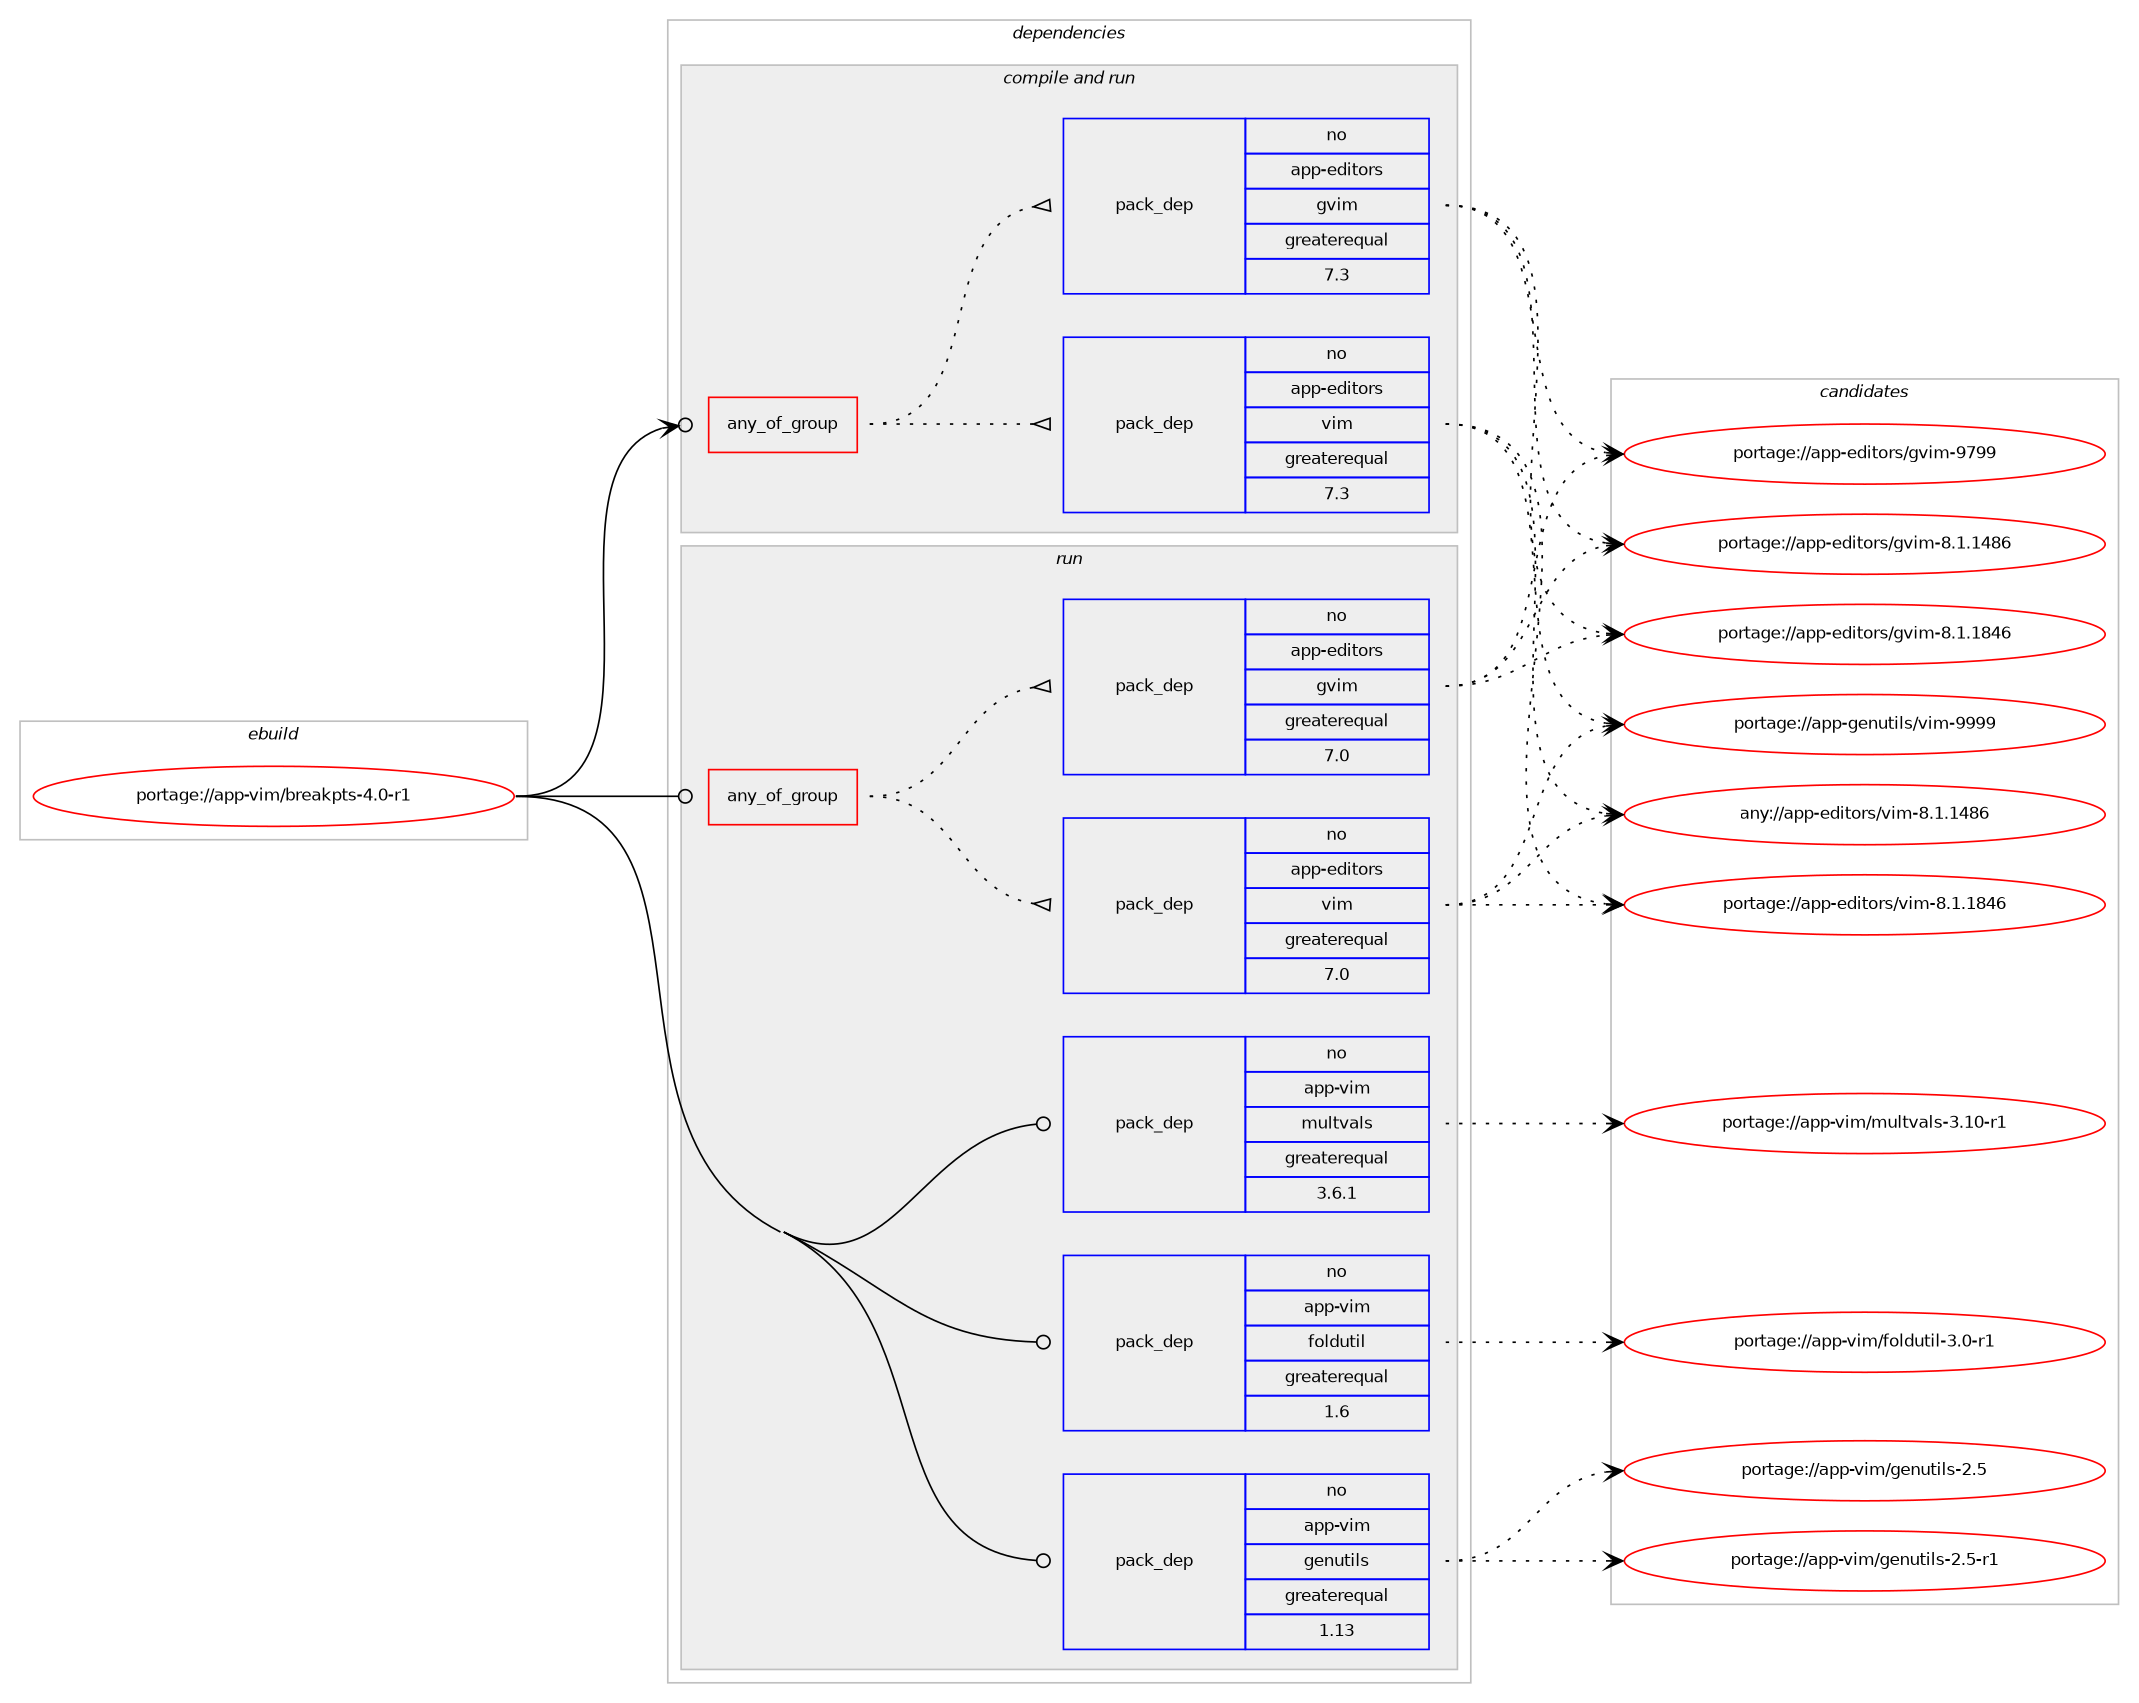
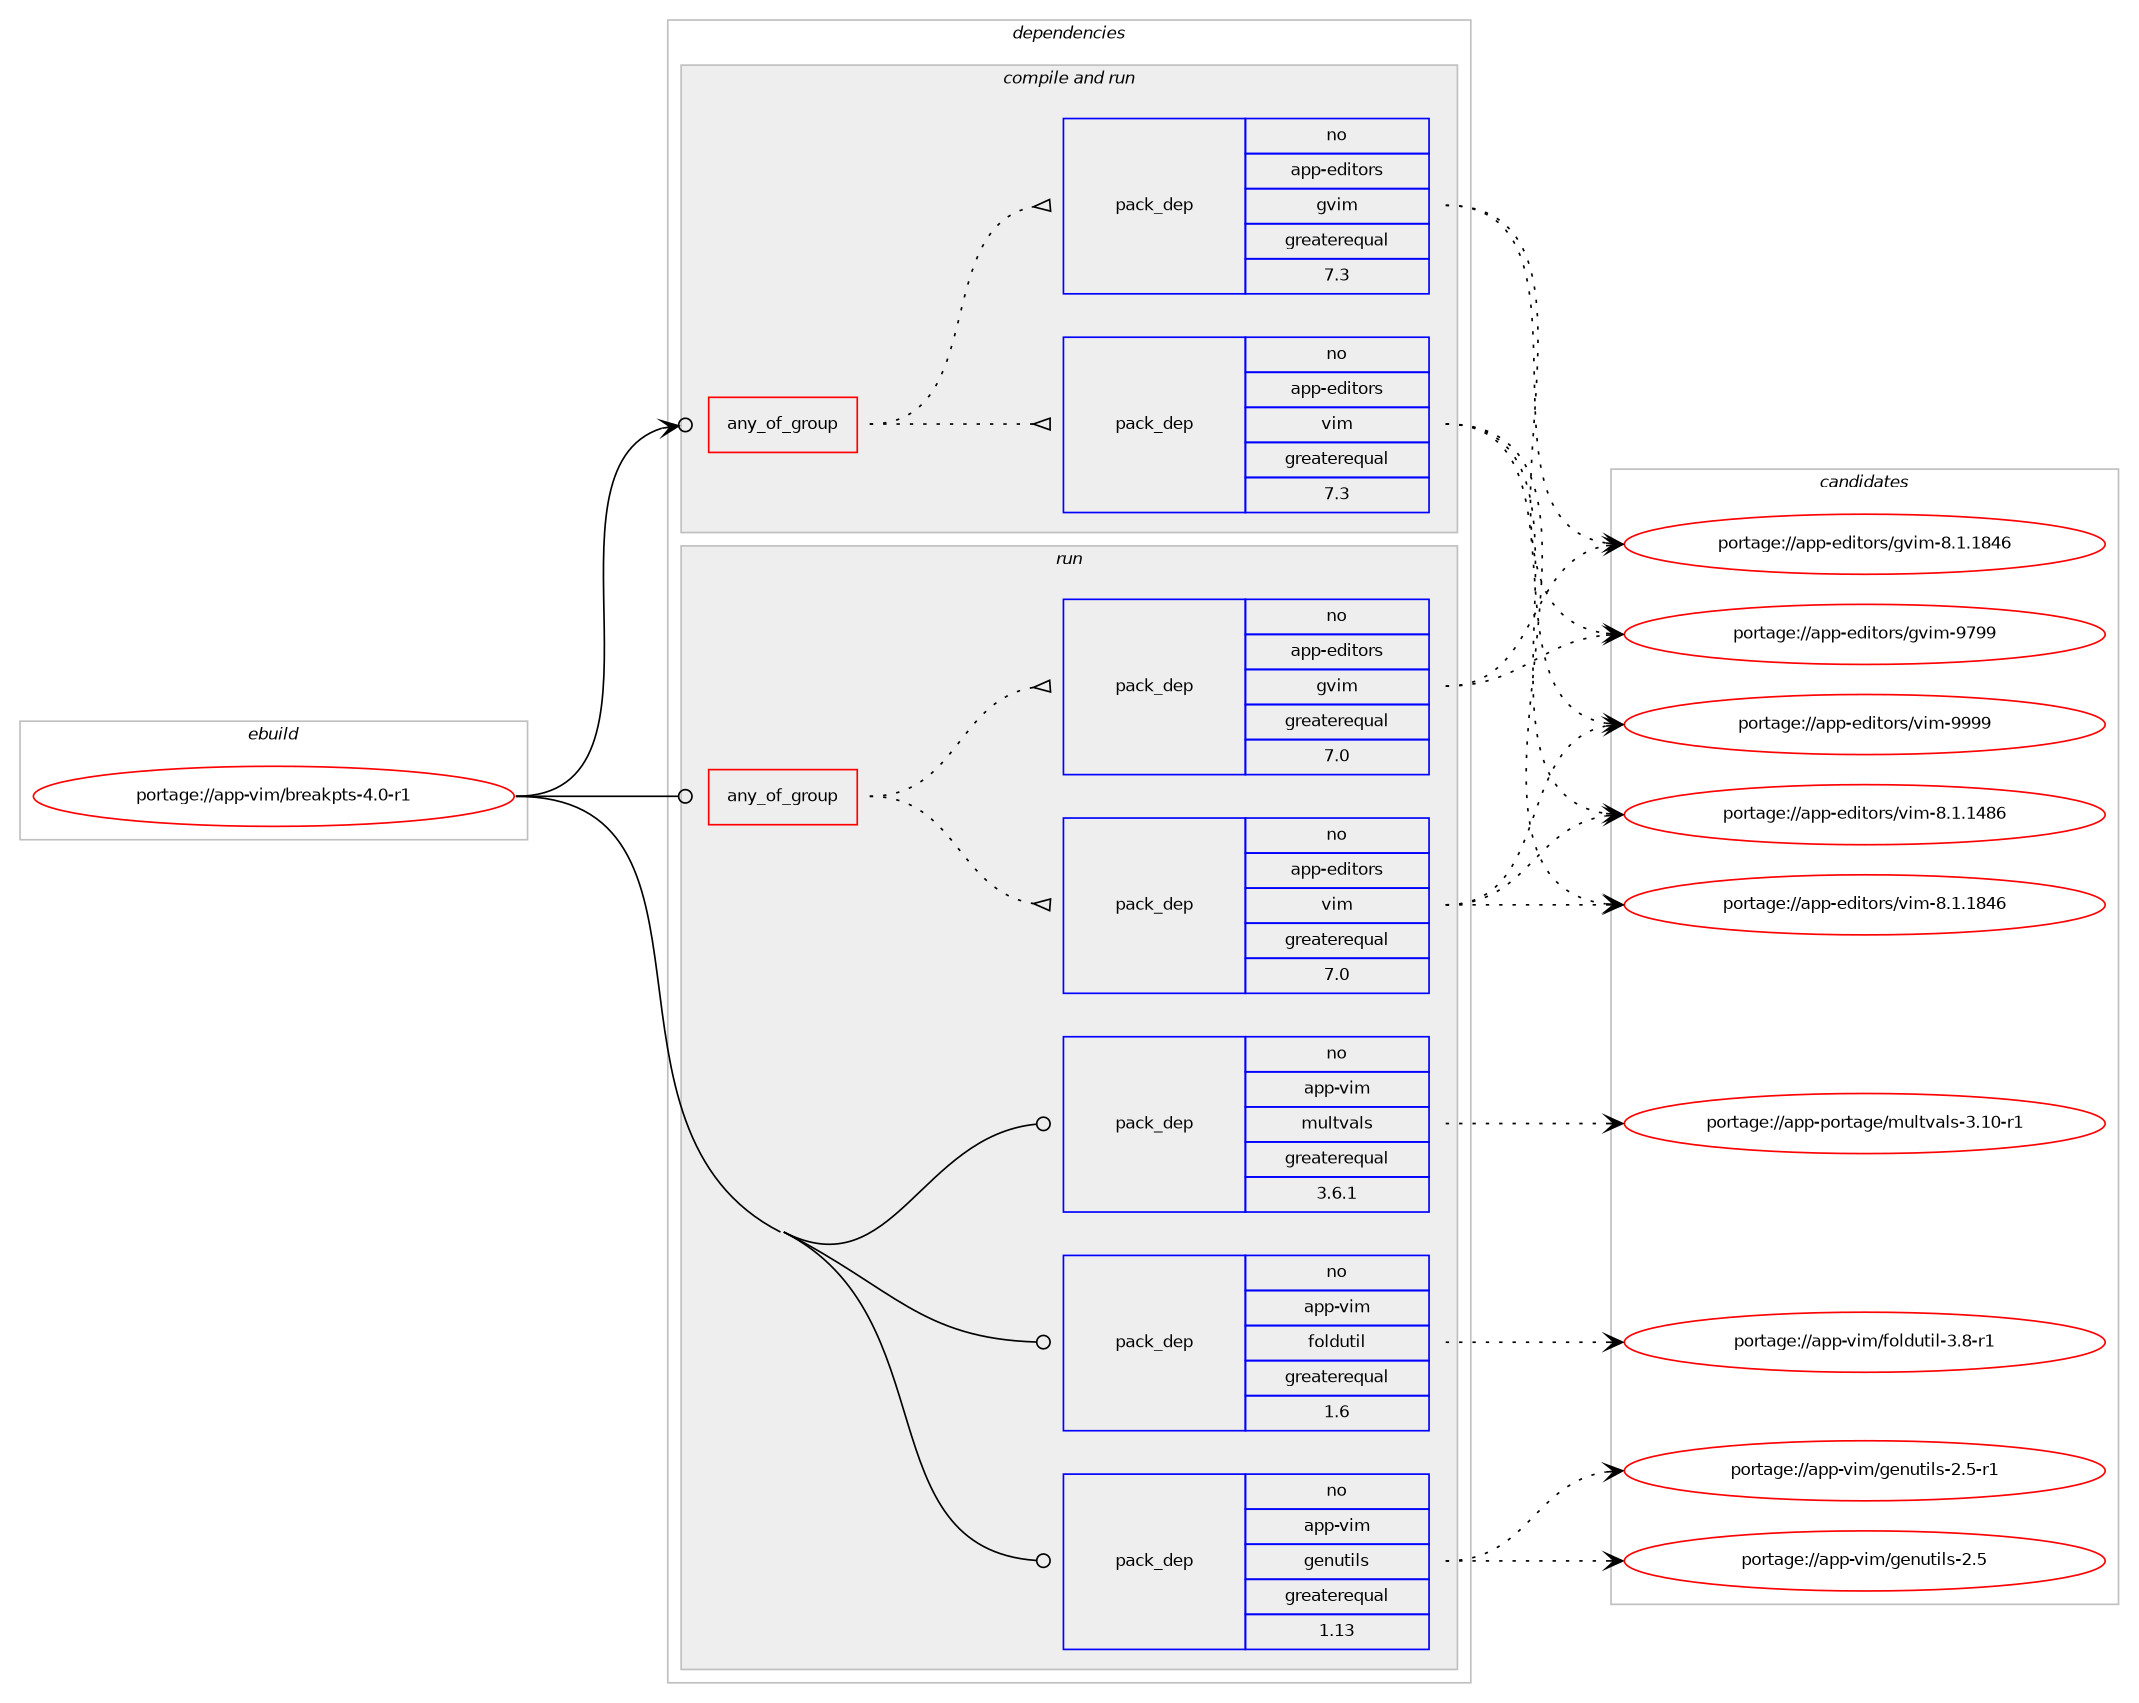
(1865, 544) -> none
(1865, 725) -> (1865, 725)
(1865, 815) -> (1865, 815)
(1865, 1124) -> (1865, 1124)
(1865, 1342) -> (1865, 1342)
